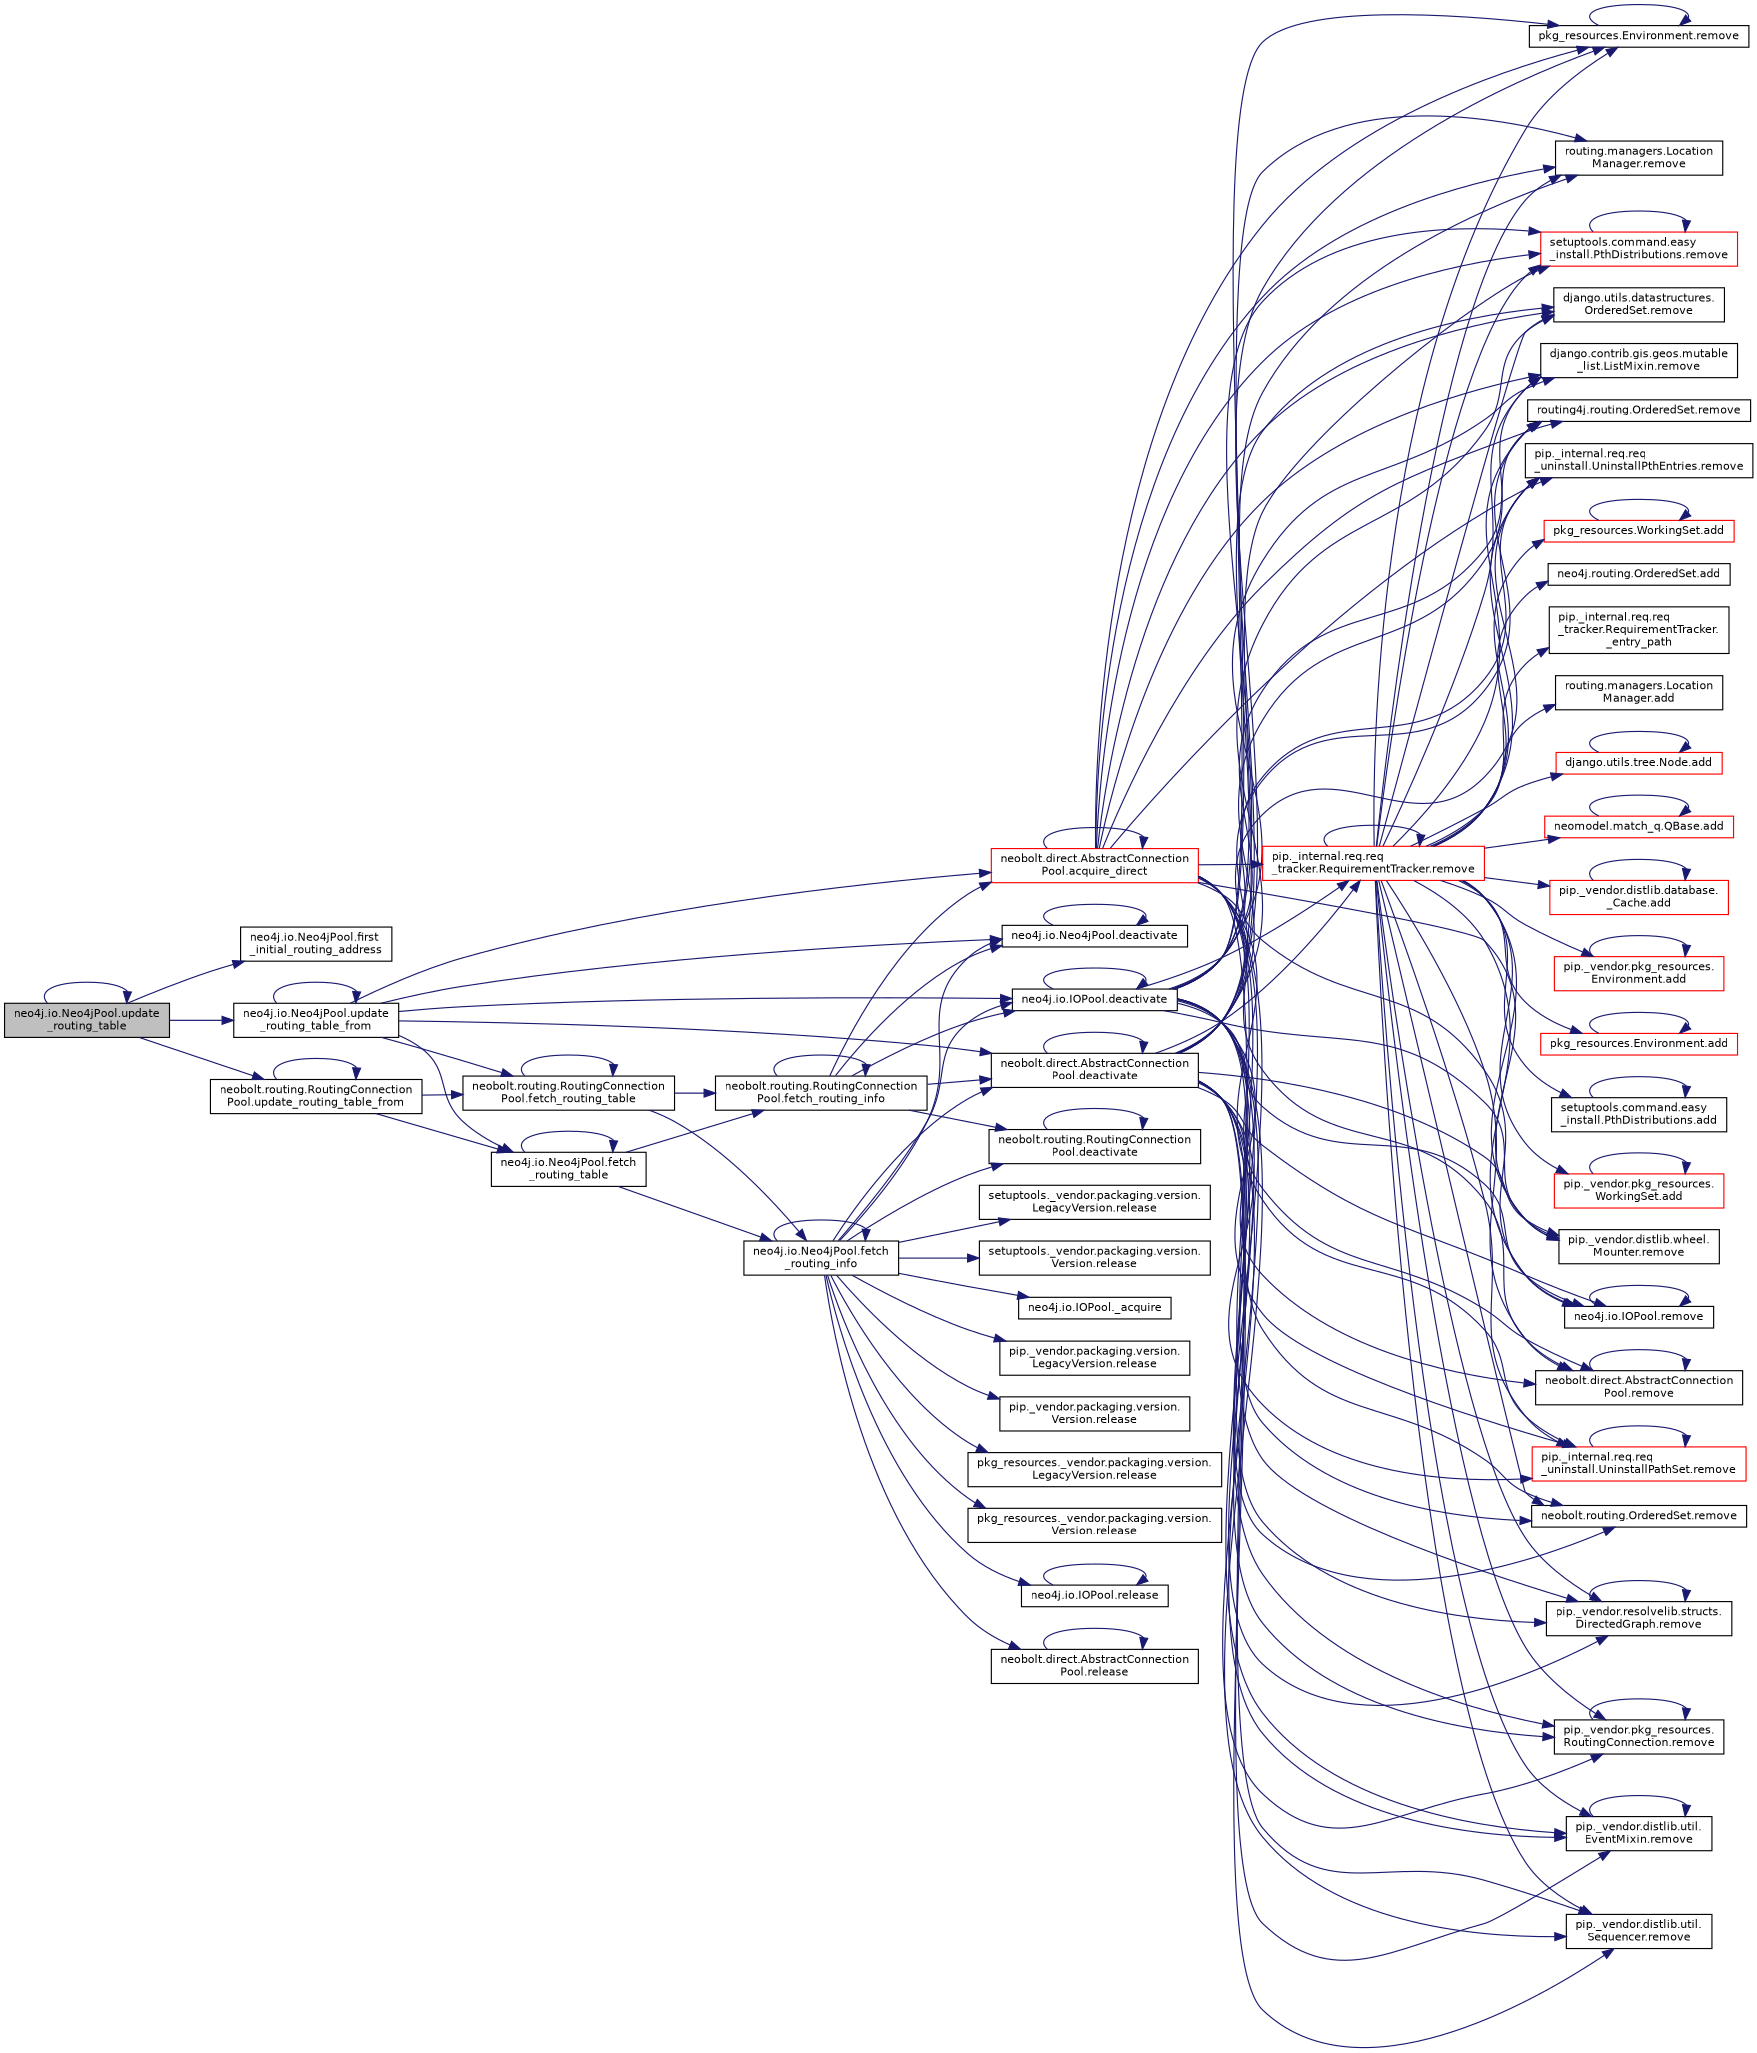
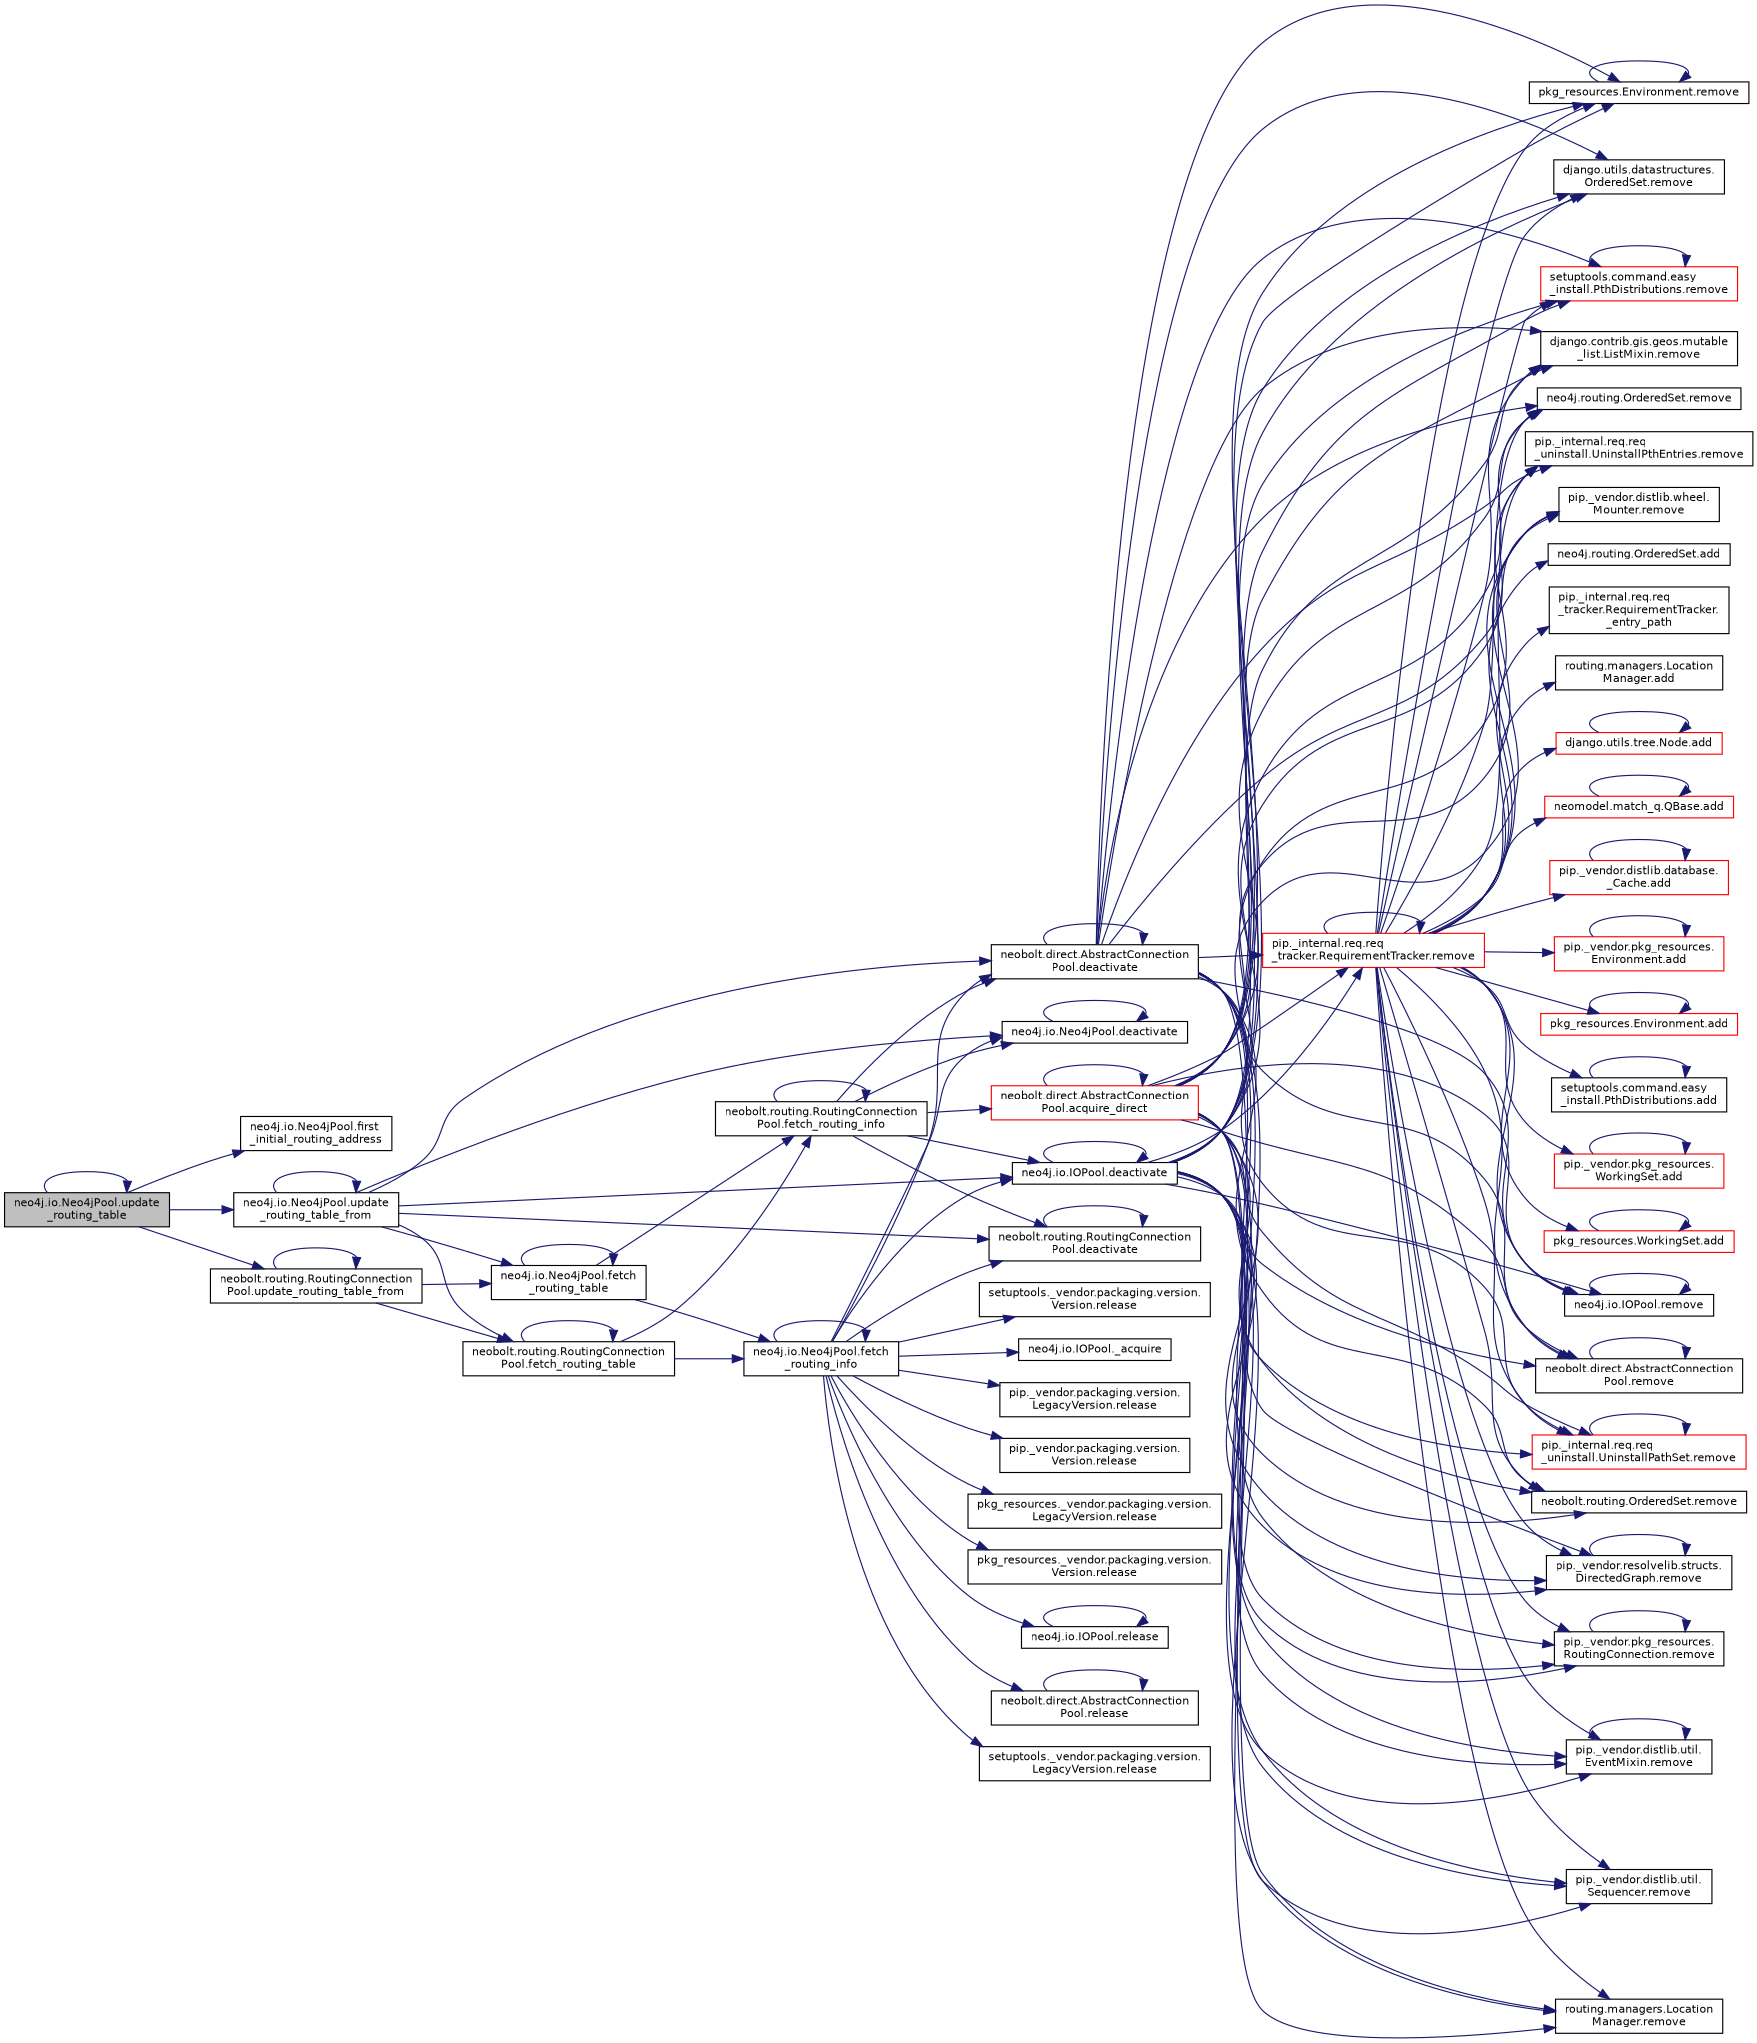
(1639, 411) -> (1639, 399)
(659, 914) -> (688, 1226)
